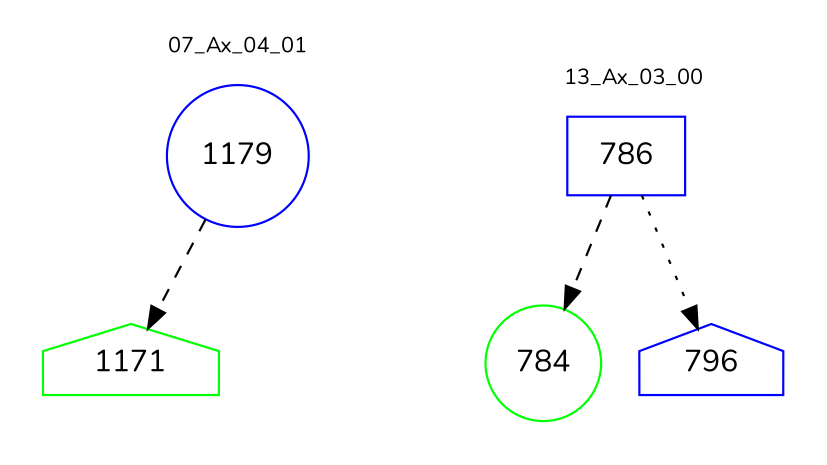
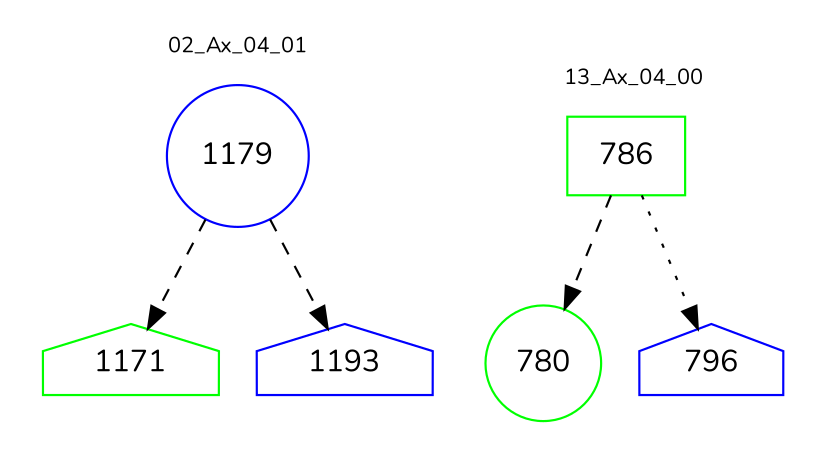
(238, 47) -> (238, 47)
(634, 79) -> (634, 79)
(626, 156) -> (626, 156)
none -> (345, 363)
(543, 363) -> (543, 363)
